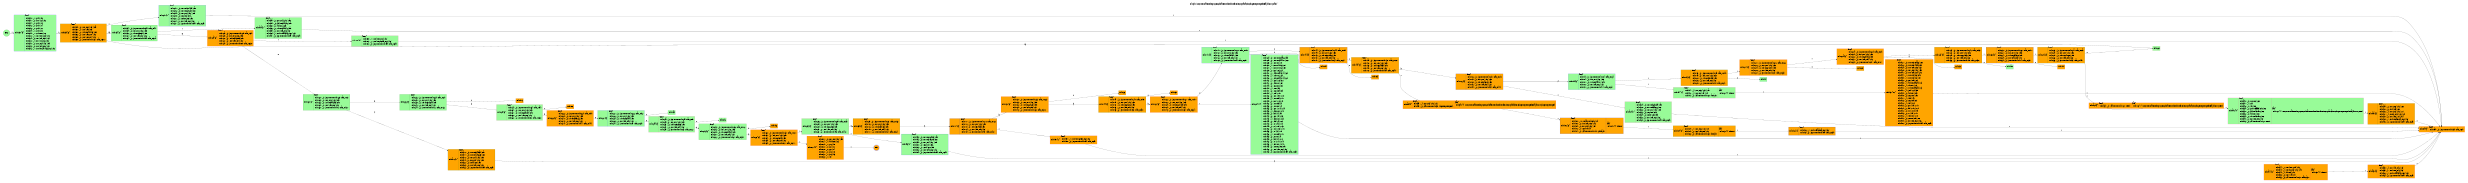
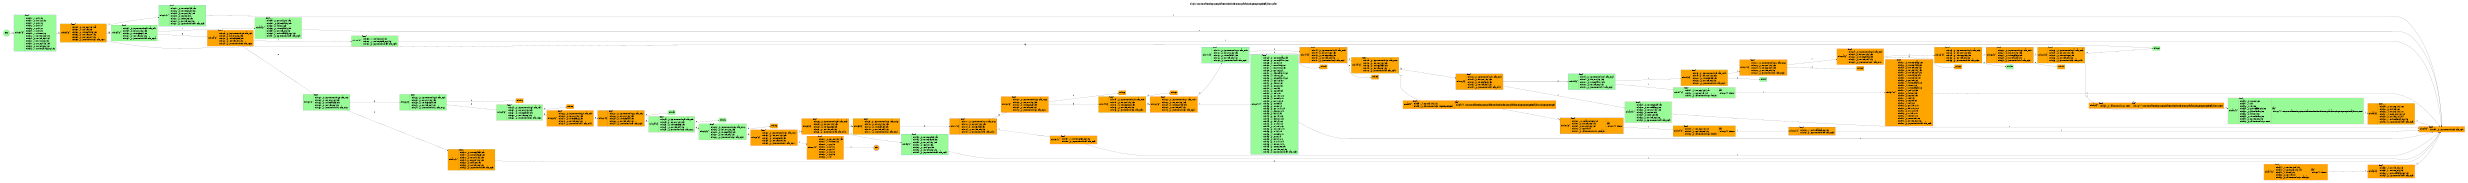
(621, 118) -> (621, 118)
(825, 126) -> (825, 126)
